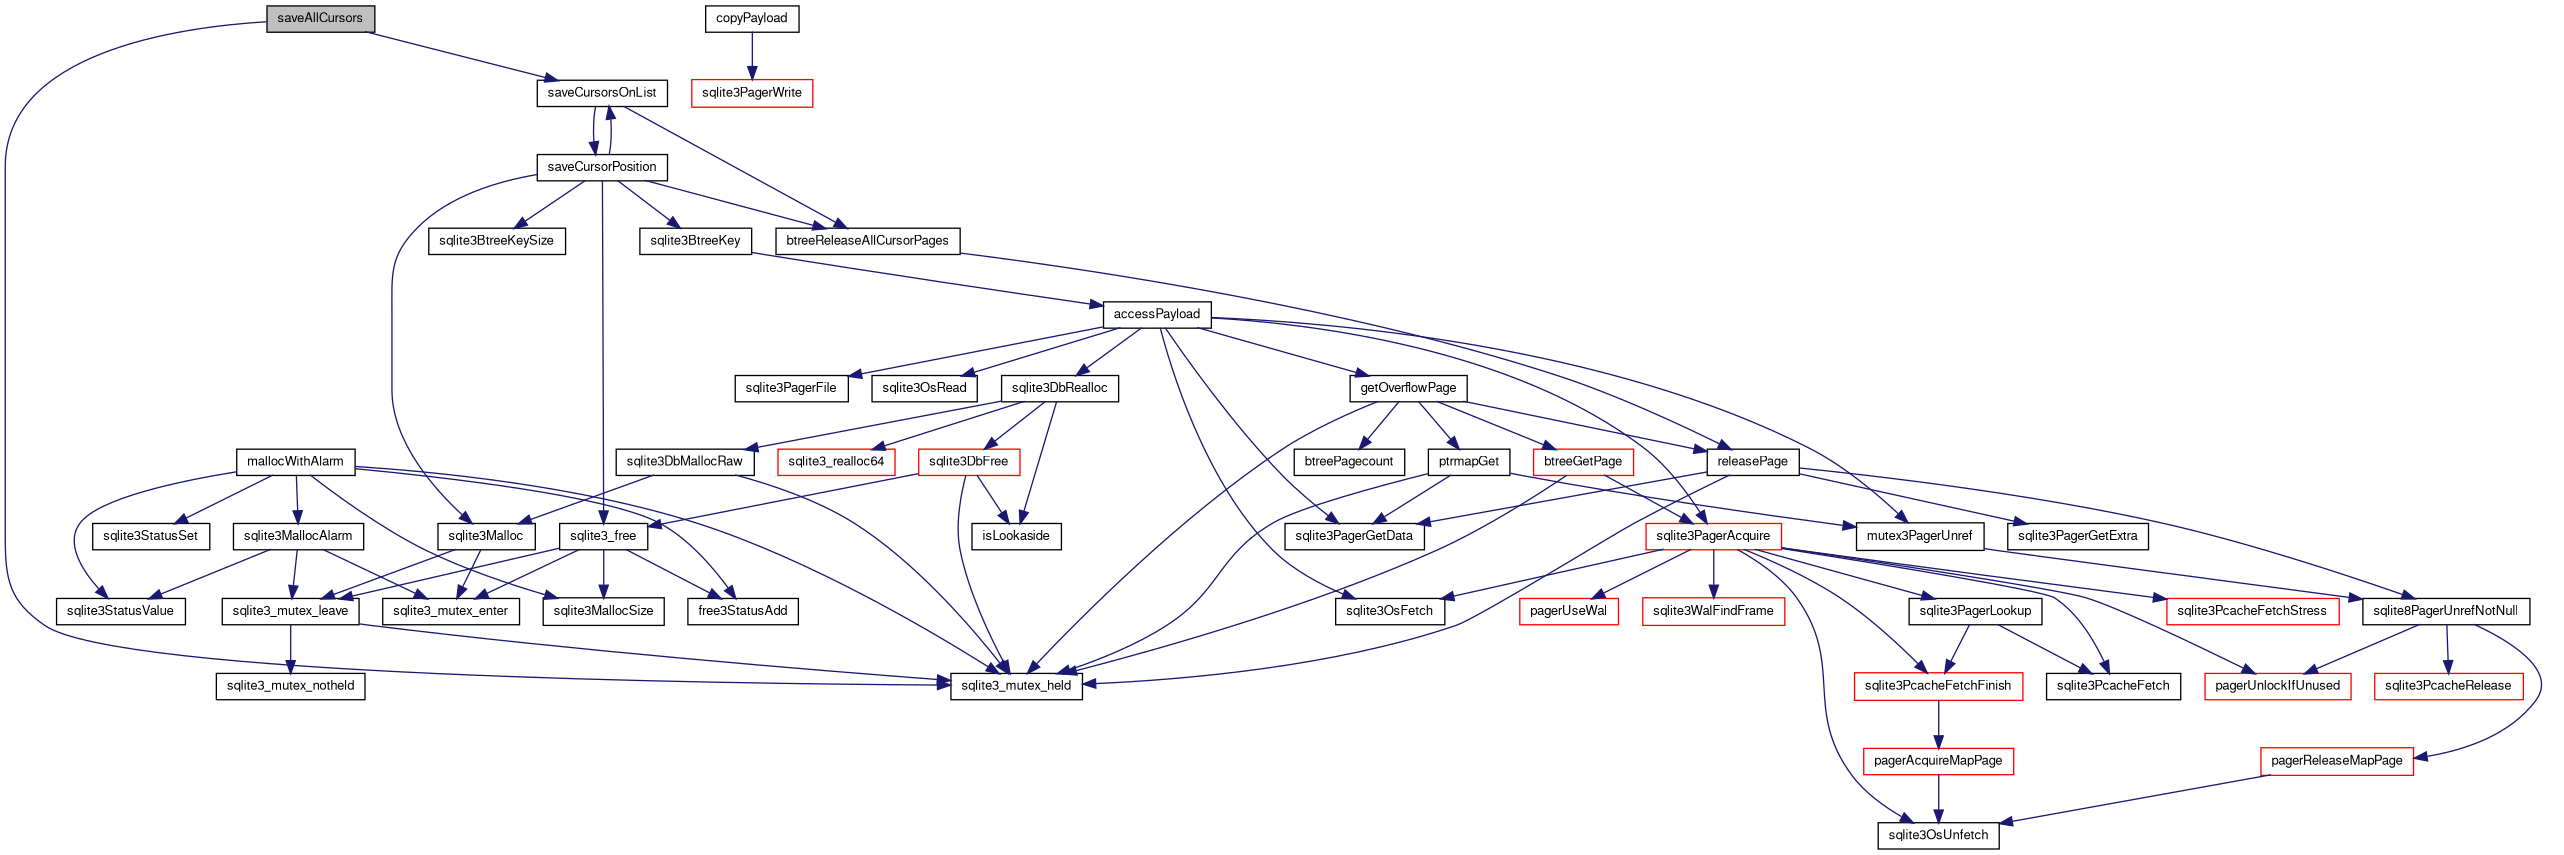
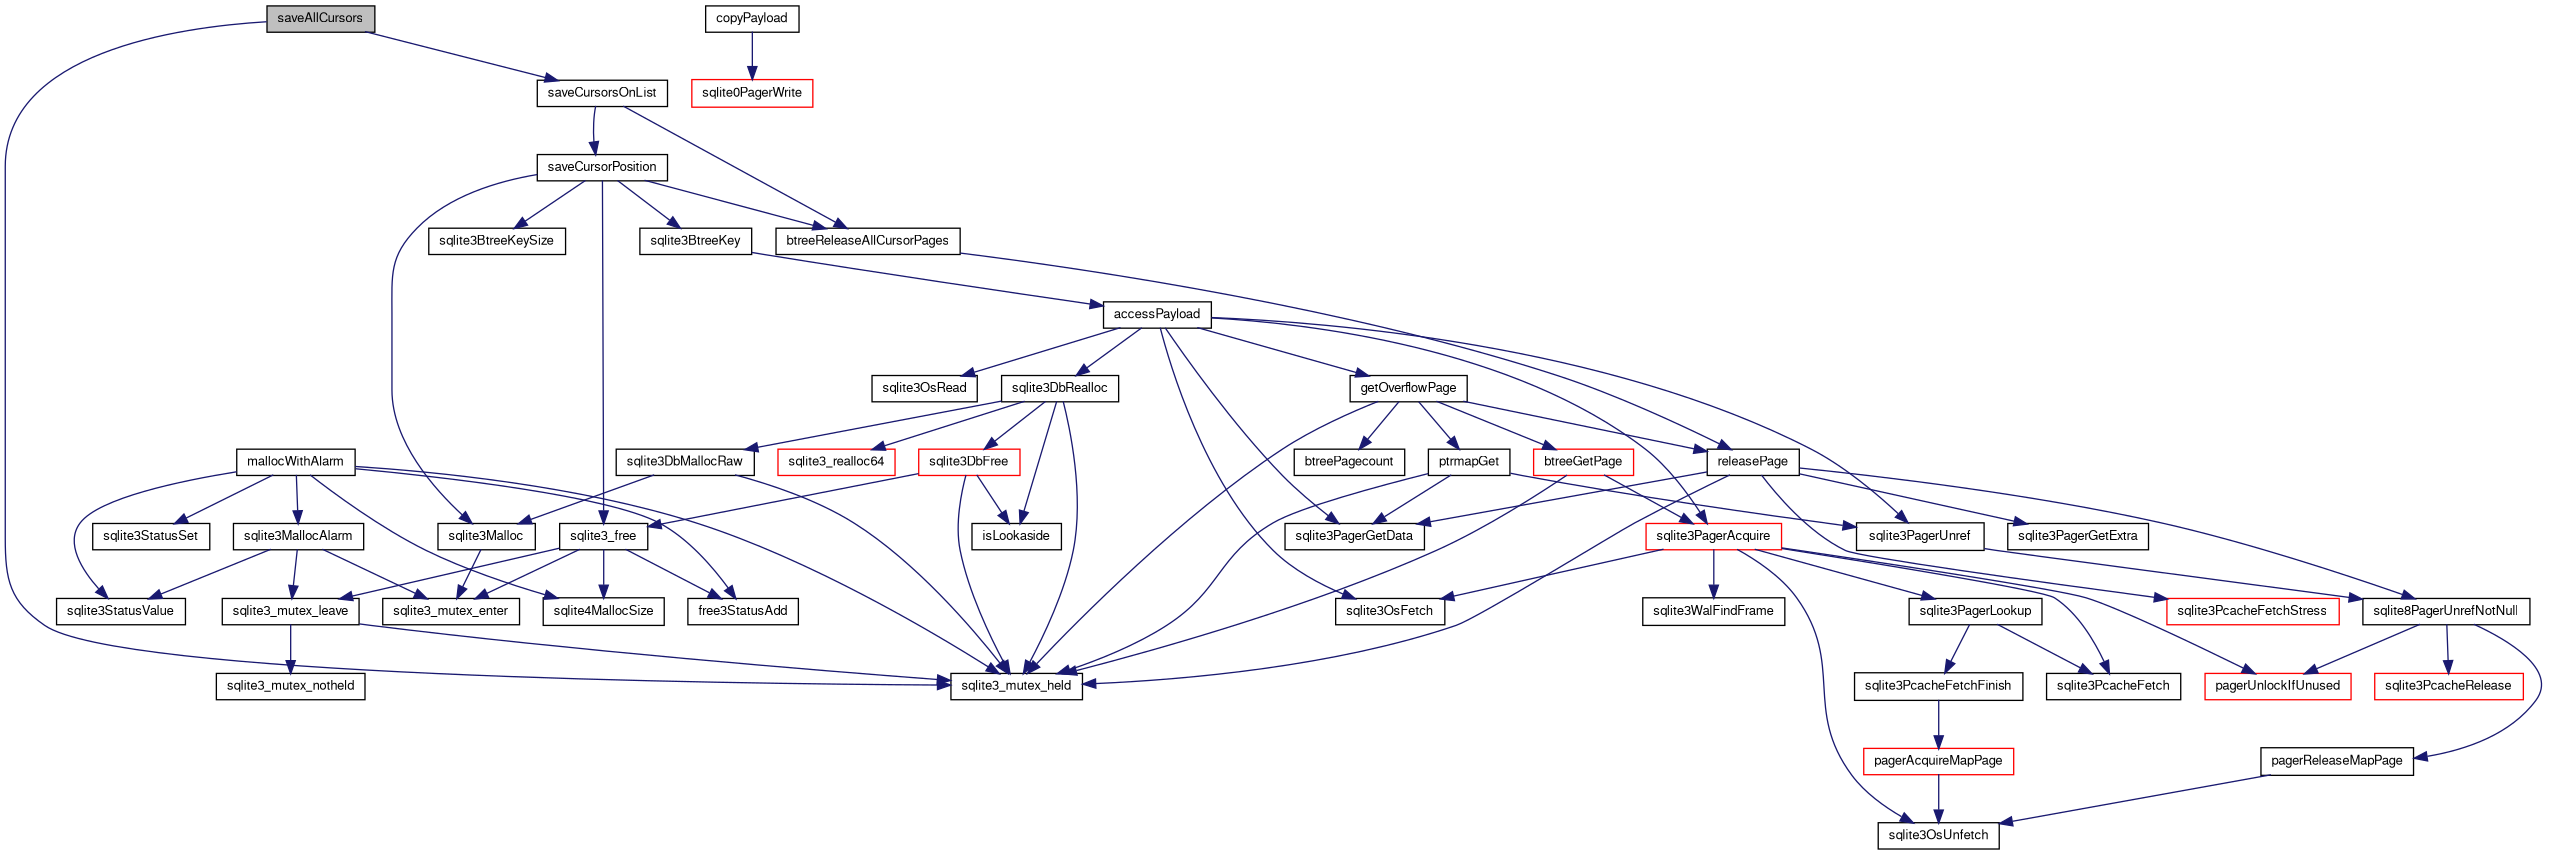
(752, 93) -> (752, 93)
(611, 137) -> none
(792, 389) -> none
none -> (1075, 536)
(1920, 537) -> (1920, 537)
(395, 572) -> none
(1967, 573) -> (1839, 547)
(1838, 596) -> none
(604, 612) -> (604, 612)
(1569, 612) -> none
(1714, 612) -> (1714, 612)
(1939, 687) -> (1939, 687)
(2337, 762) -> (2337, 762)
